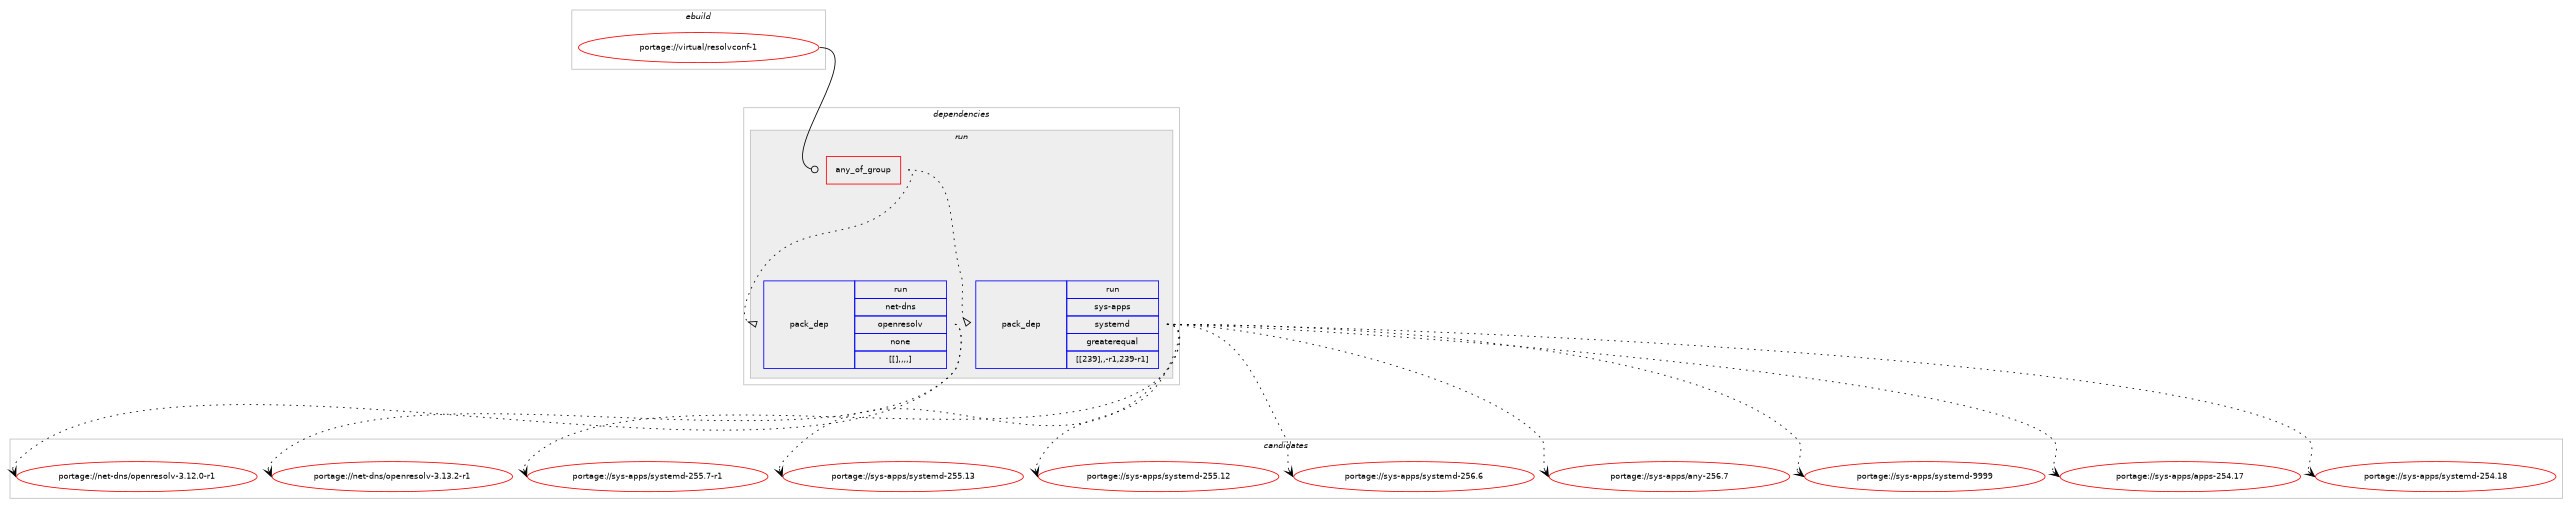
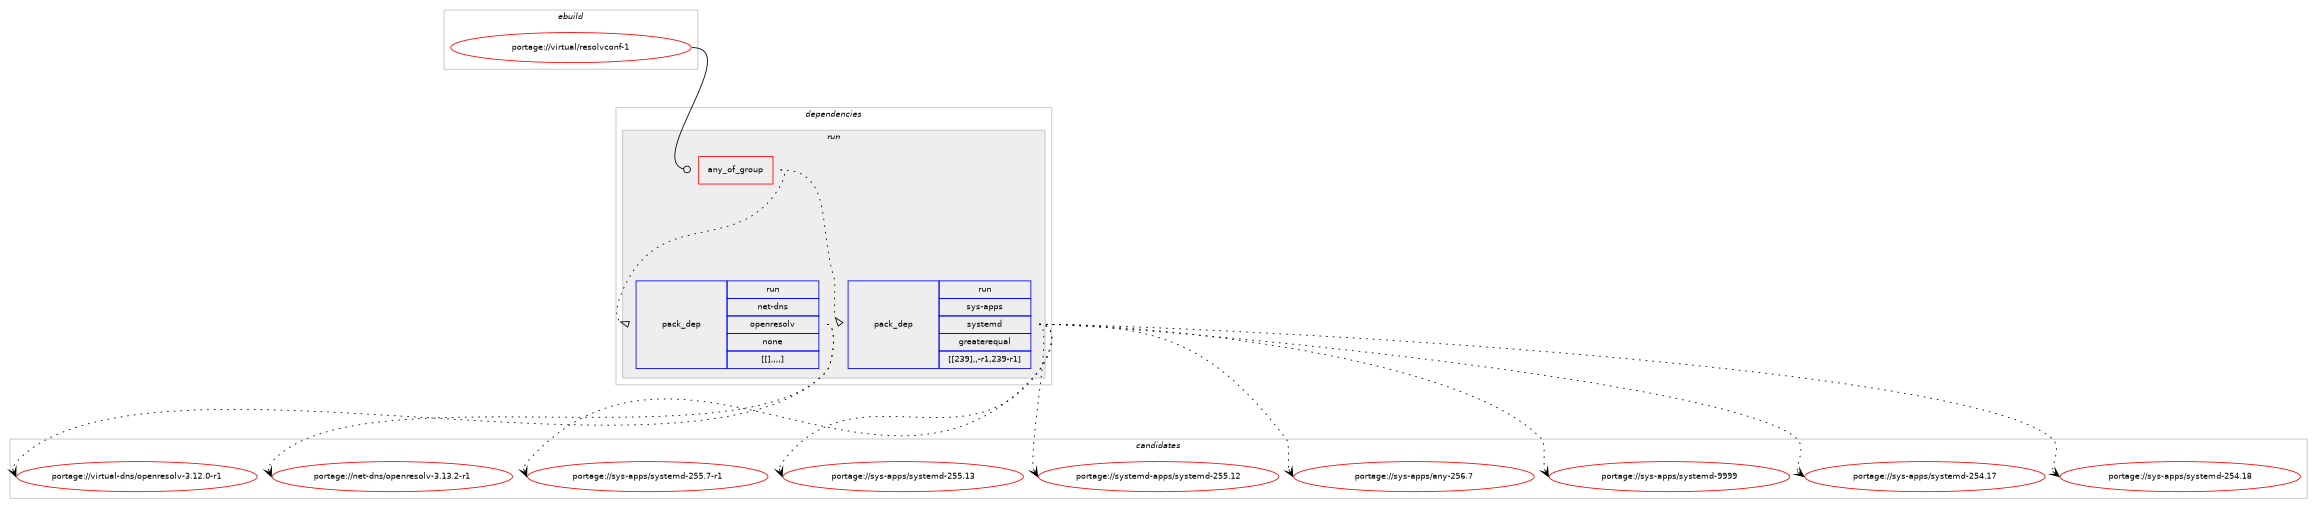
(137, 477) -> (137, 477)
(1159, 477) -> (1159, 477)
(1414, 477) -> none
(2180, 477) -> (1925, 477)
